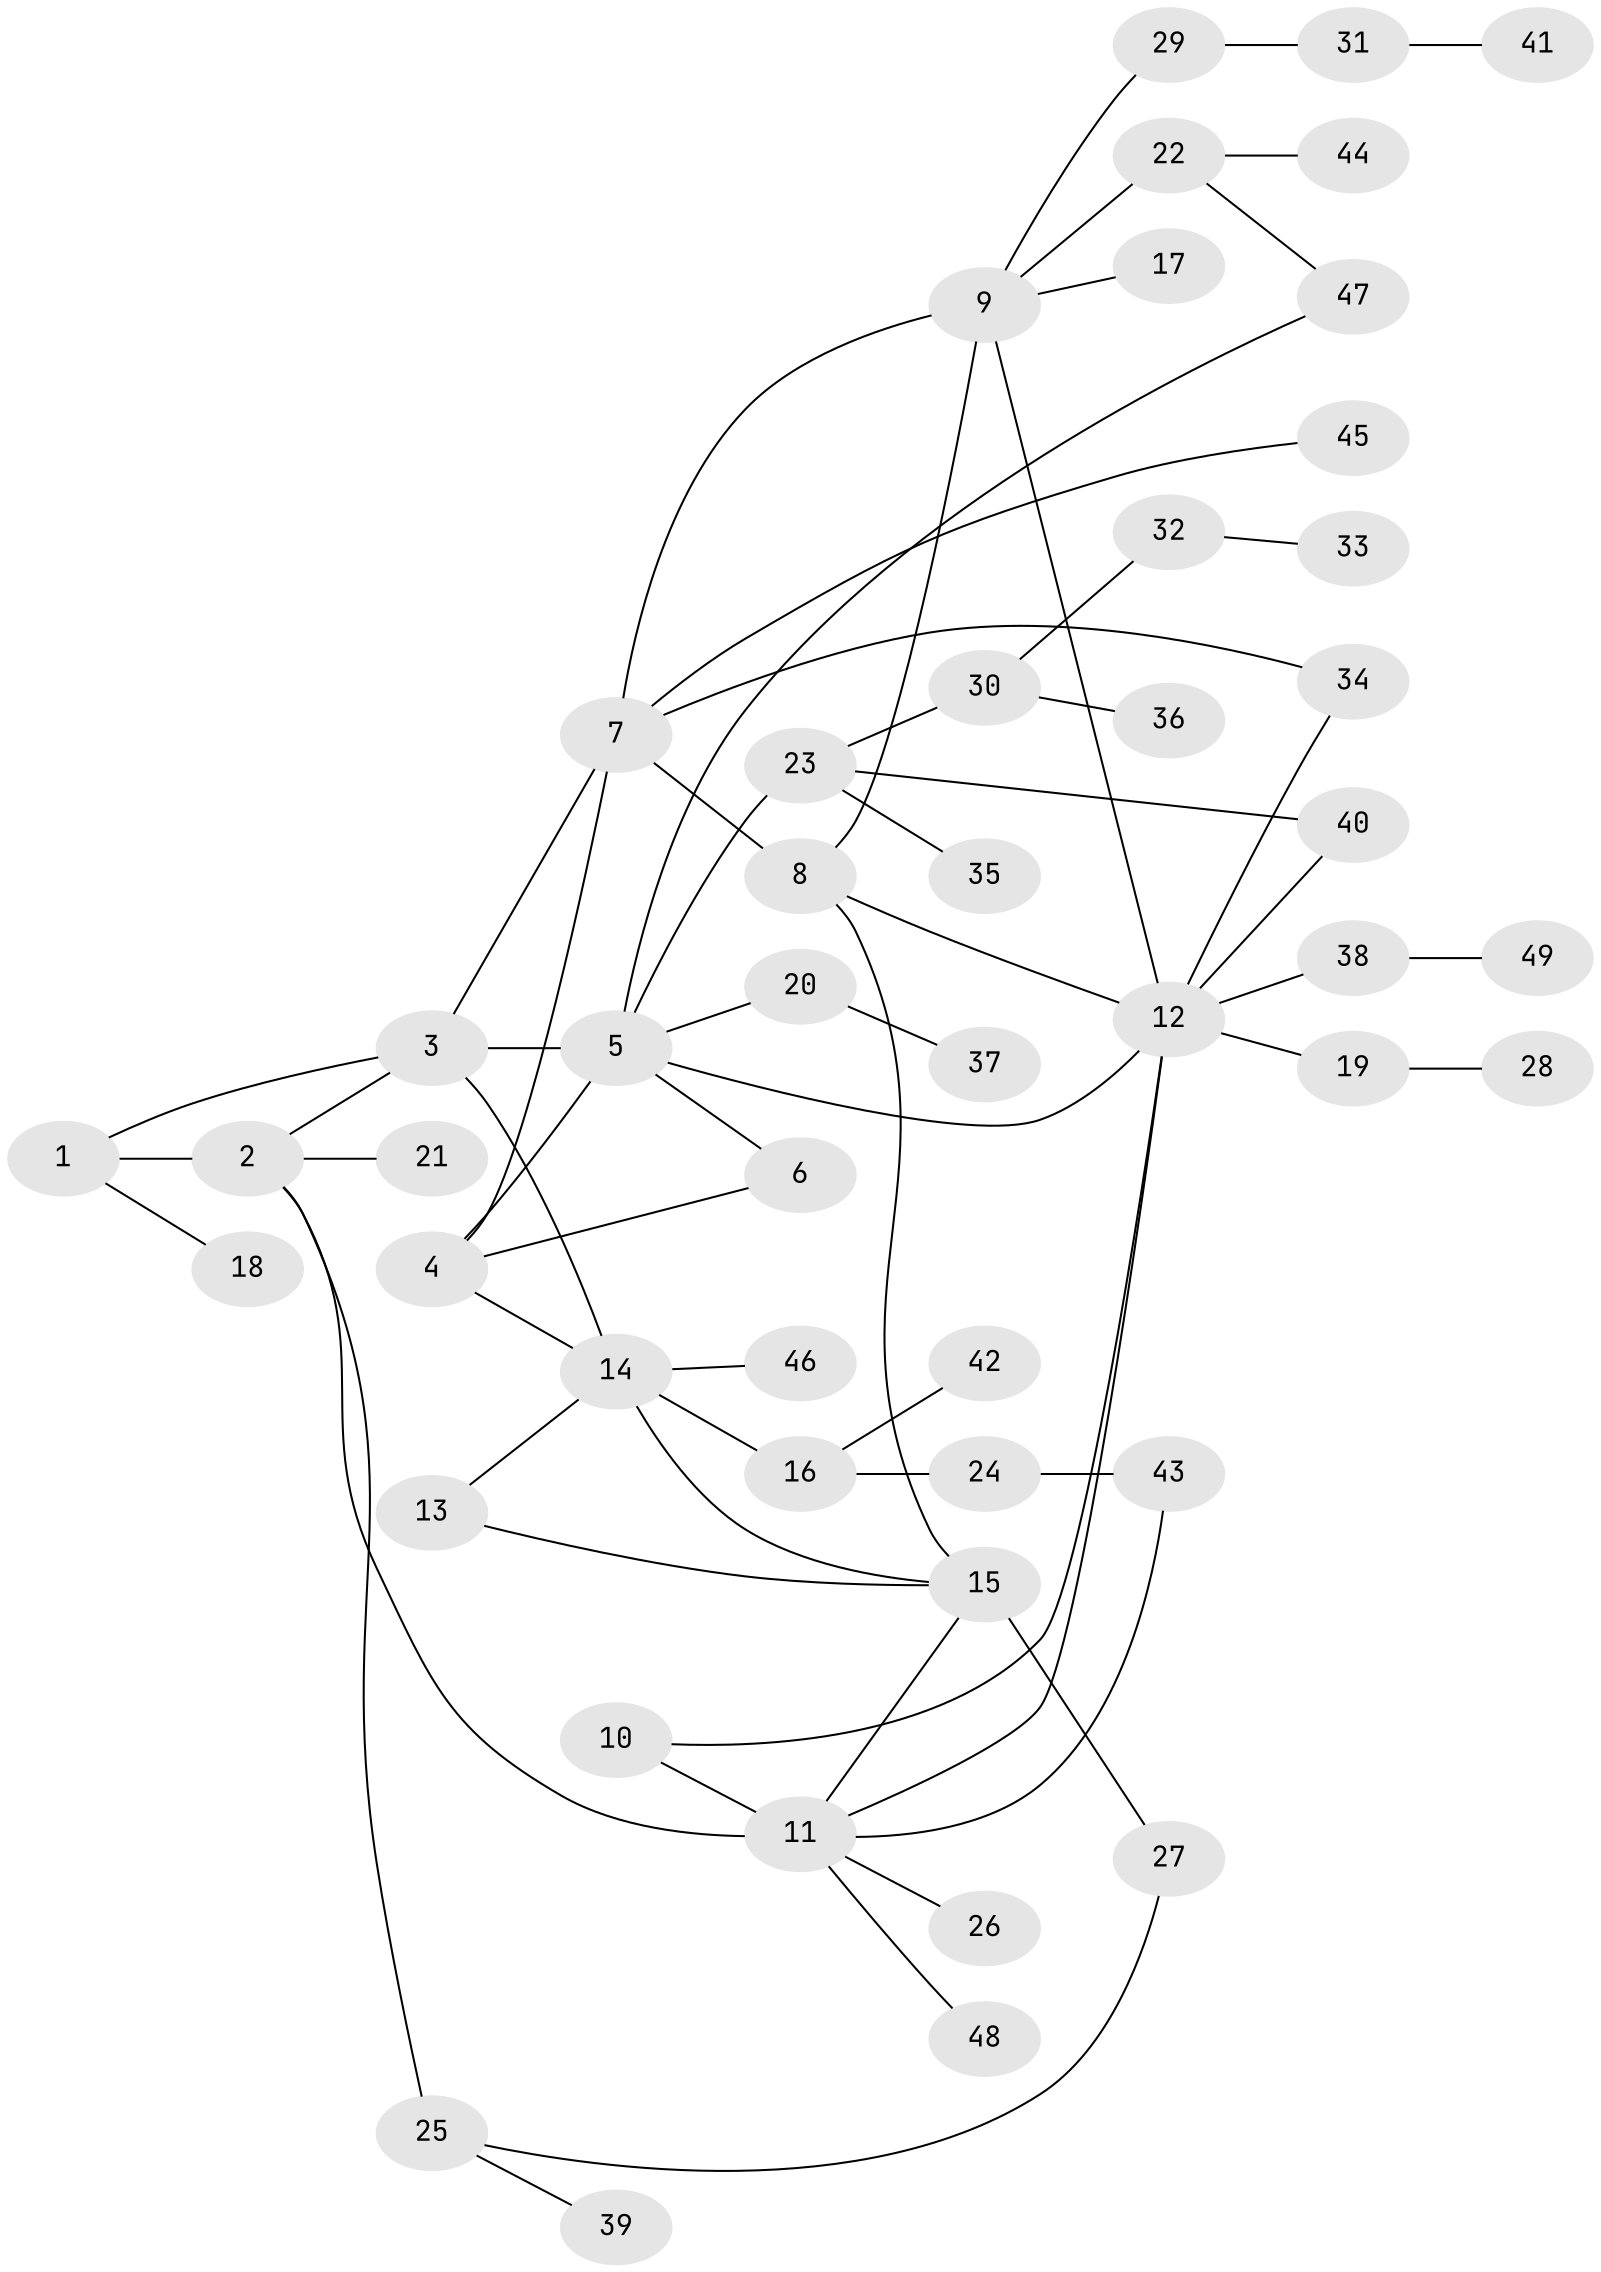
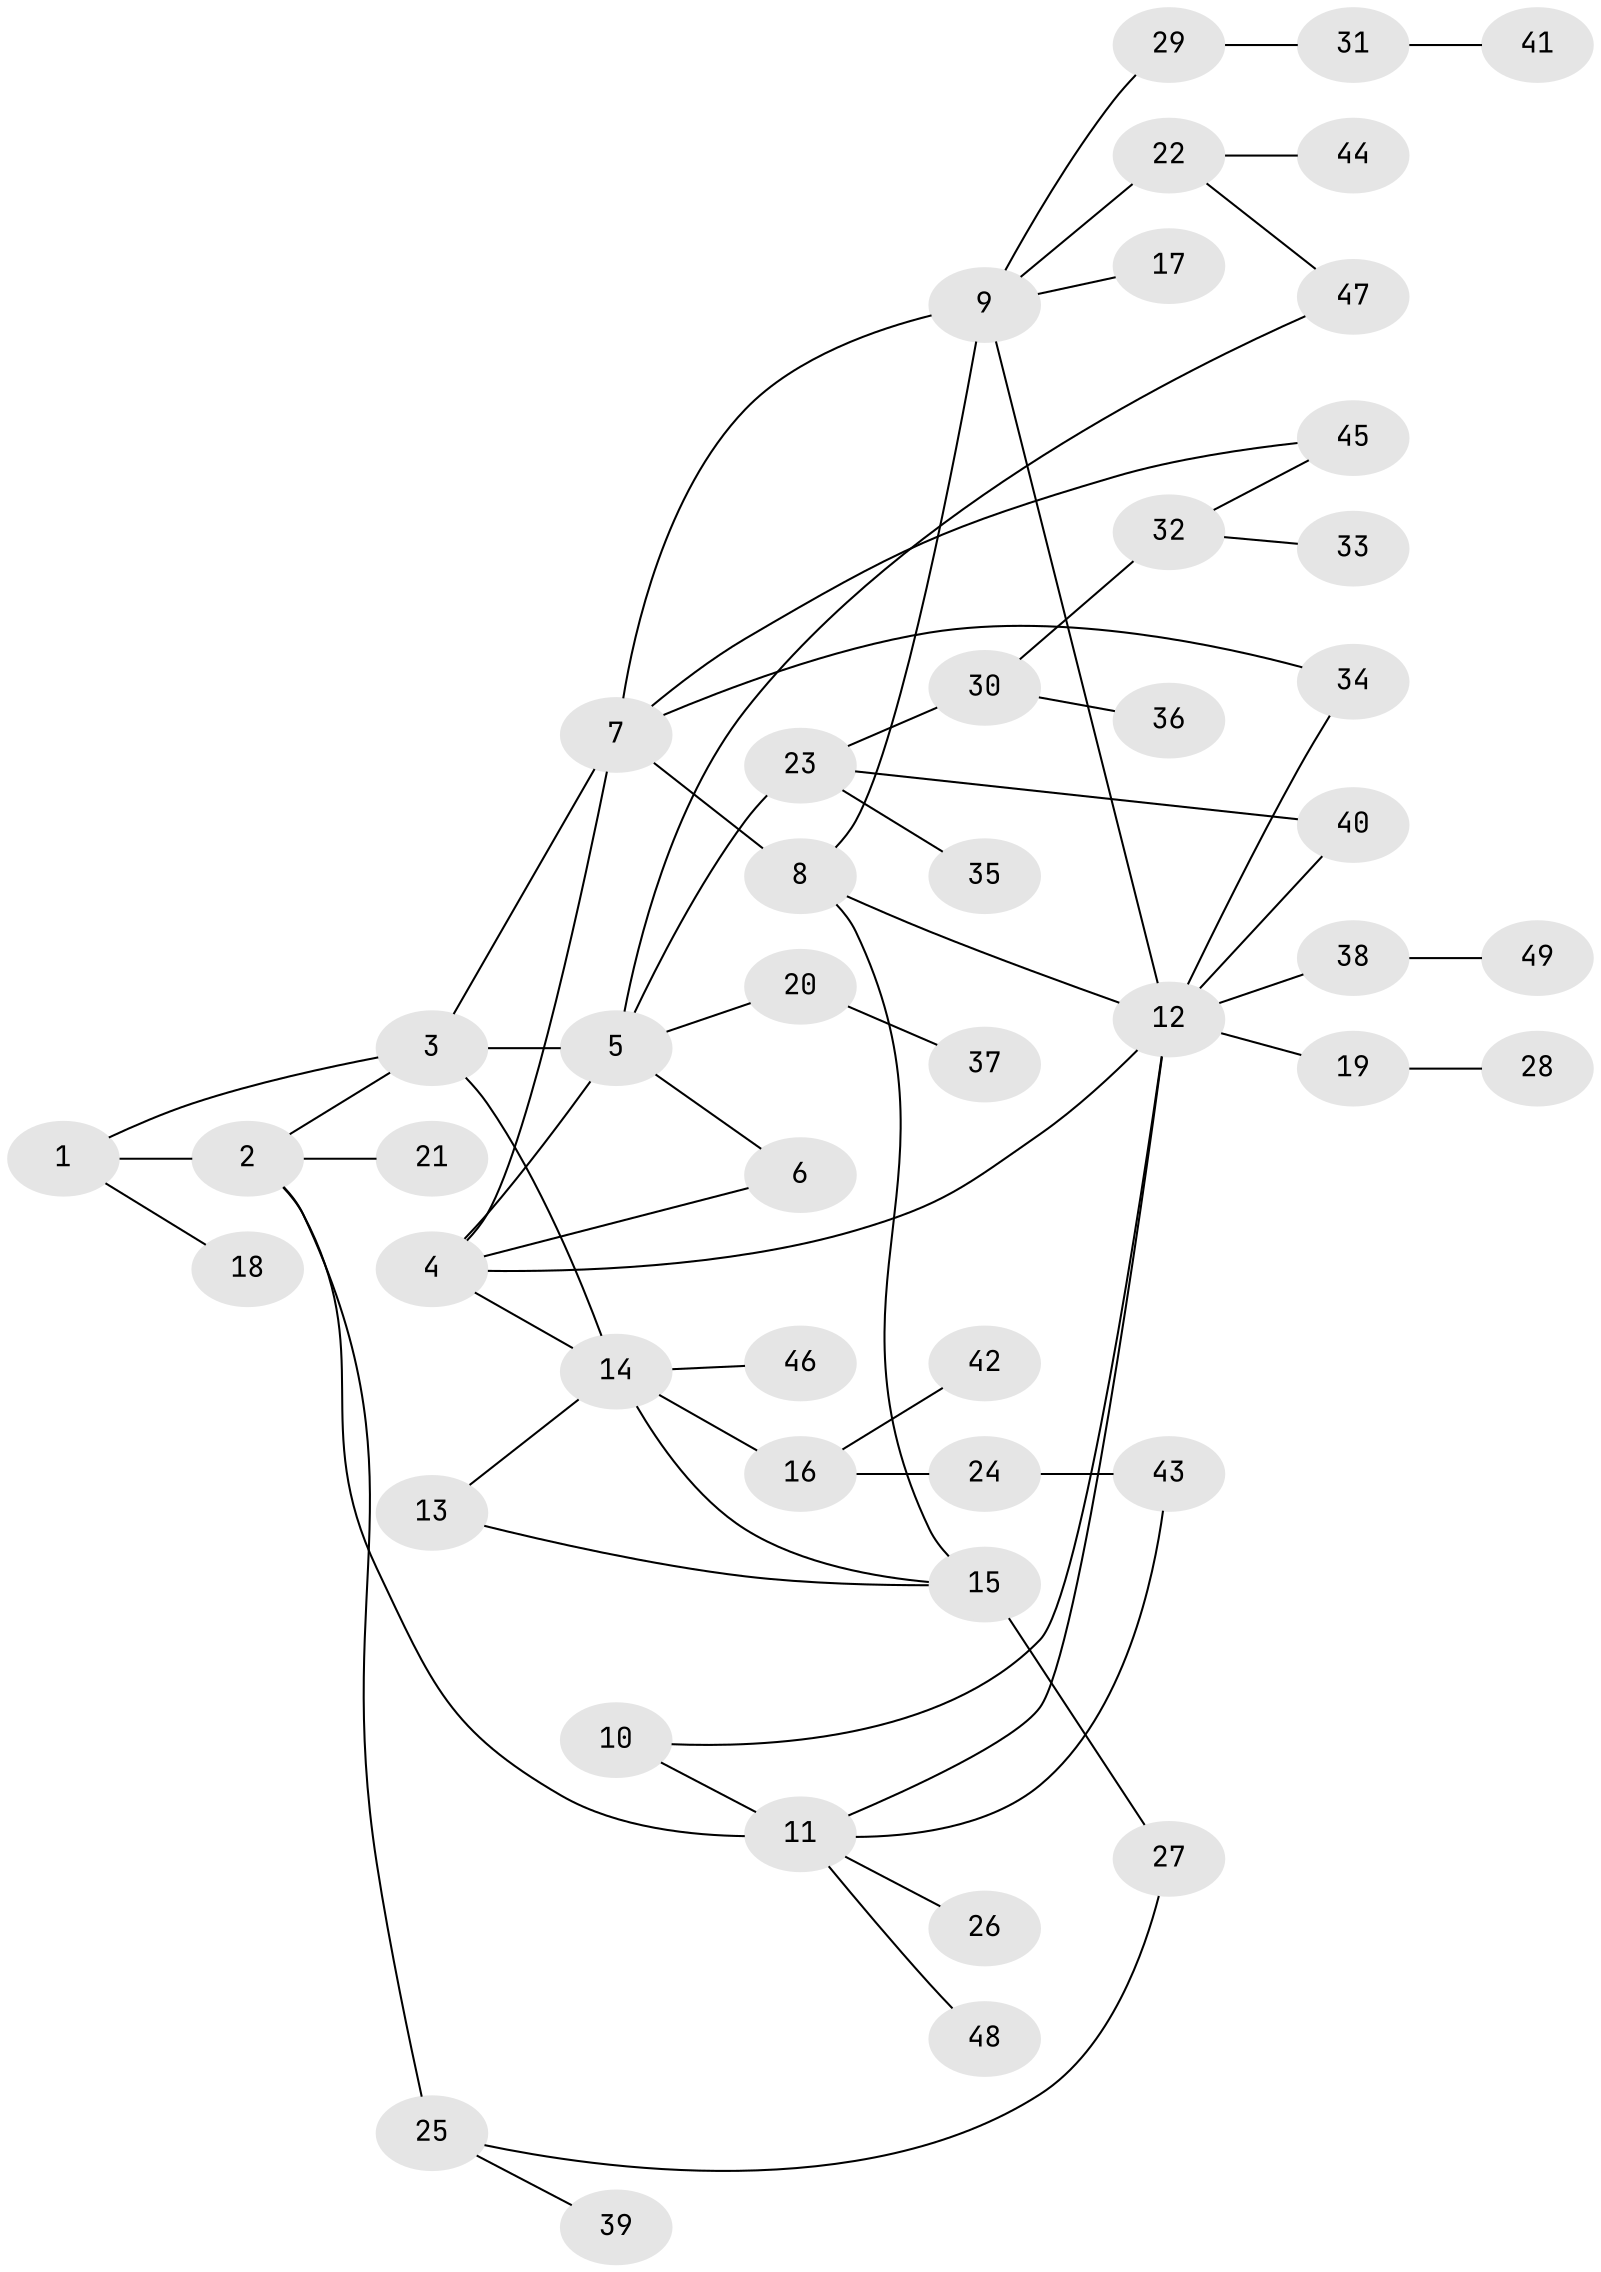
none -> (1261, 485)
(912, 1118) -> (840, 1235)
(896, 1705) -> none
